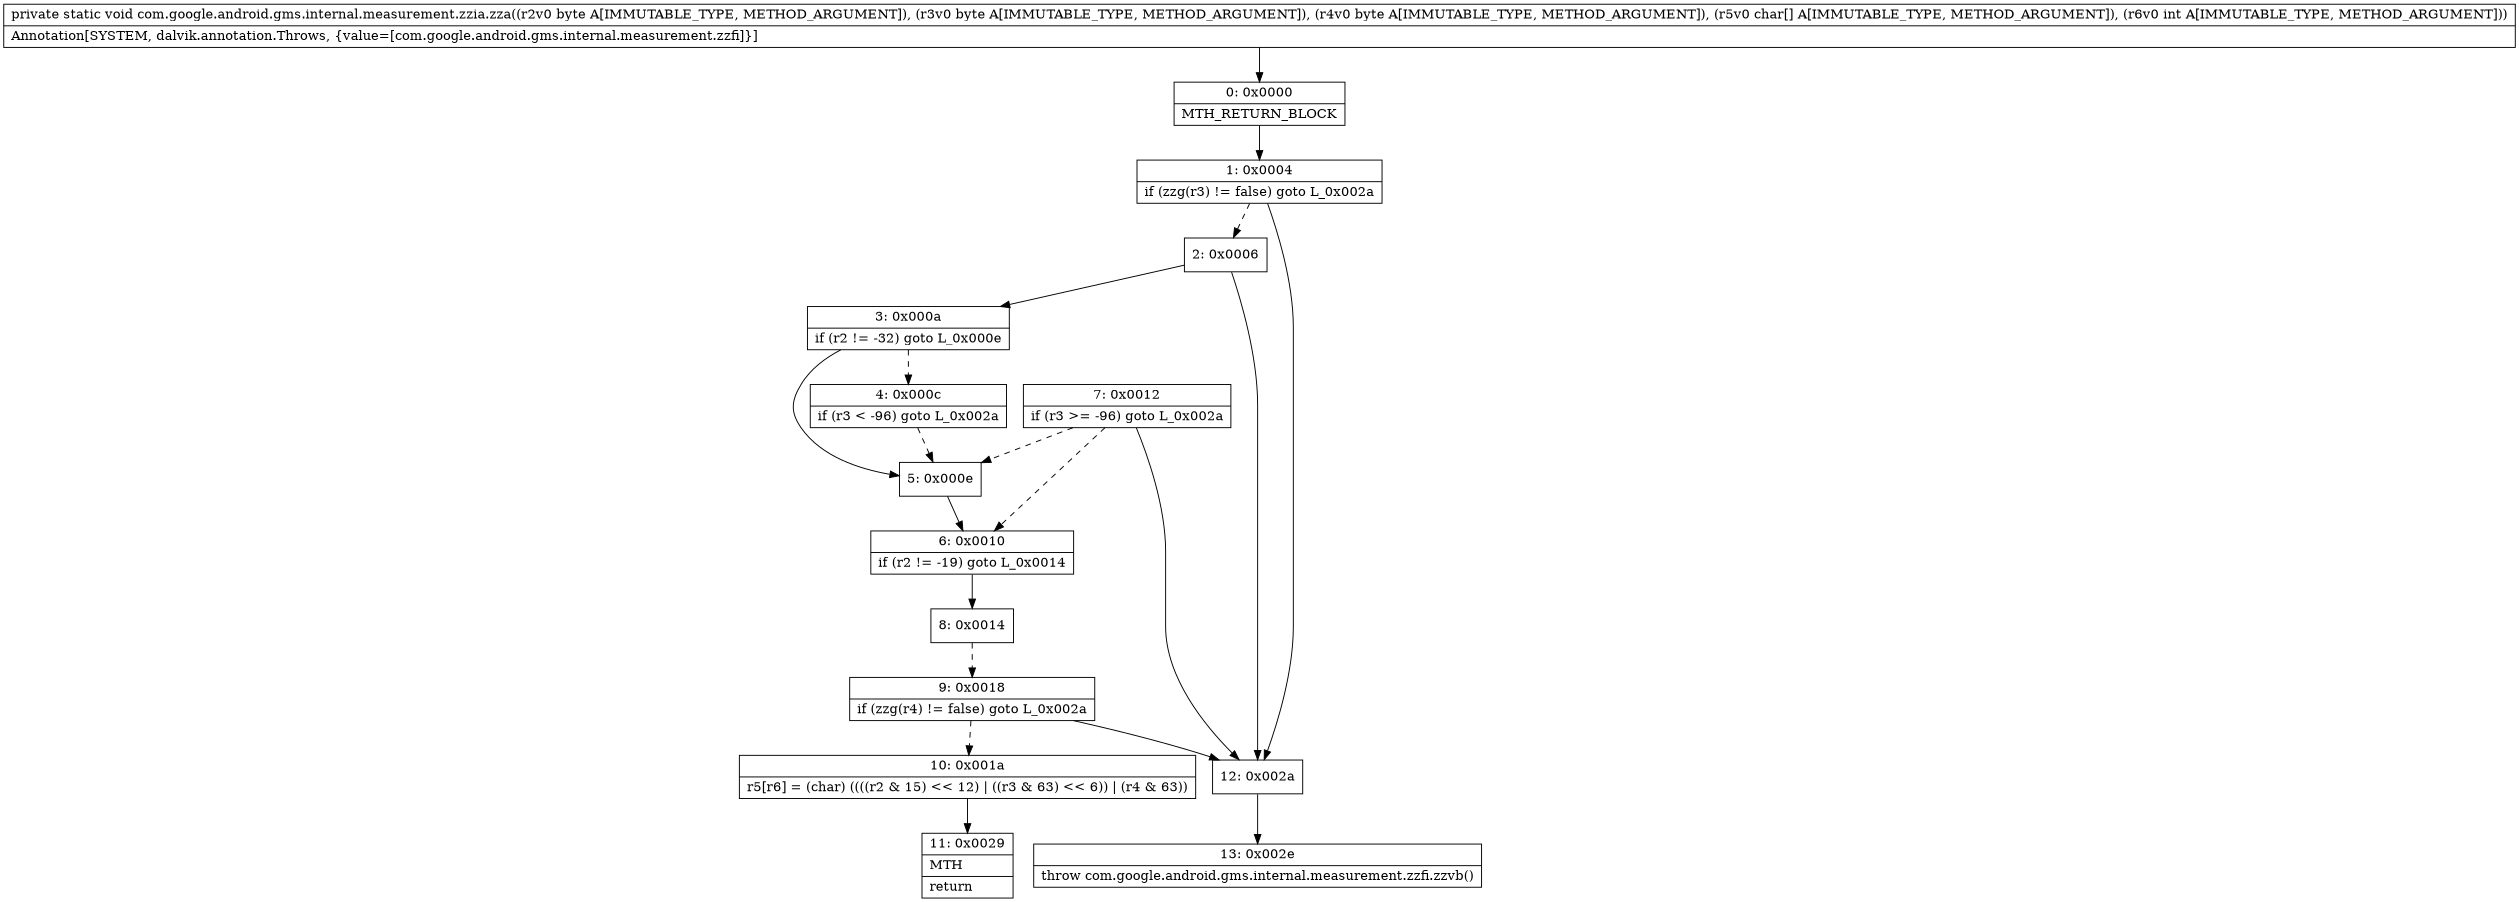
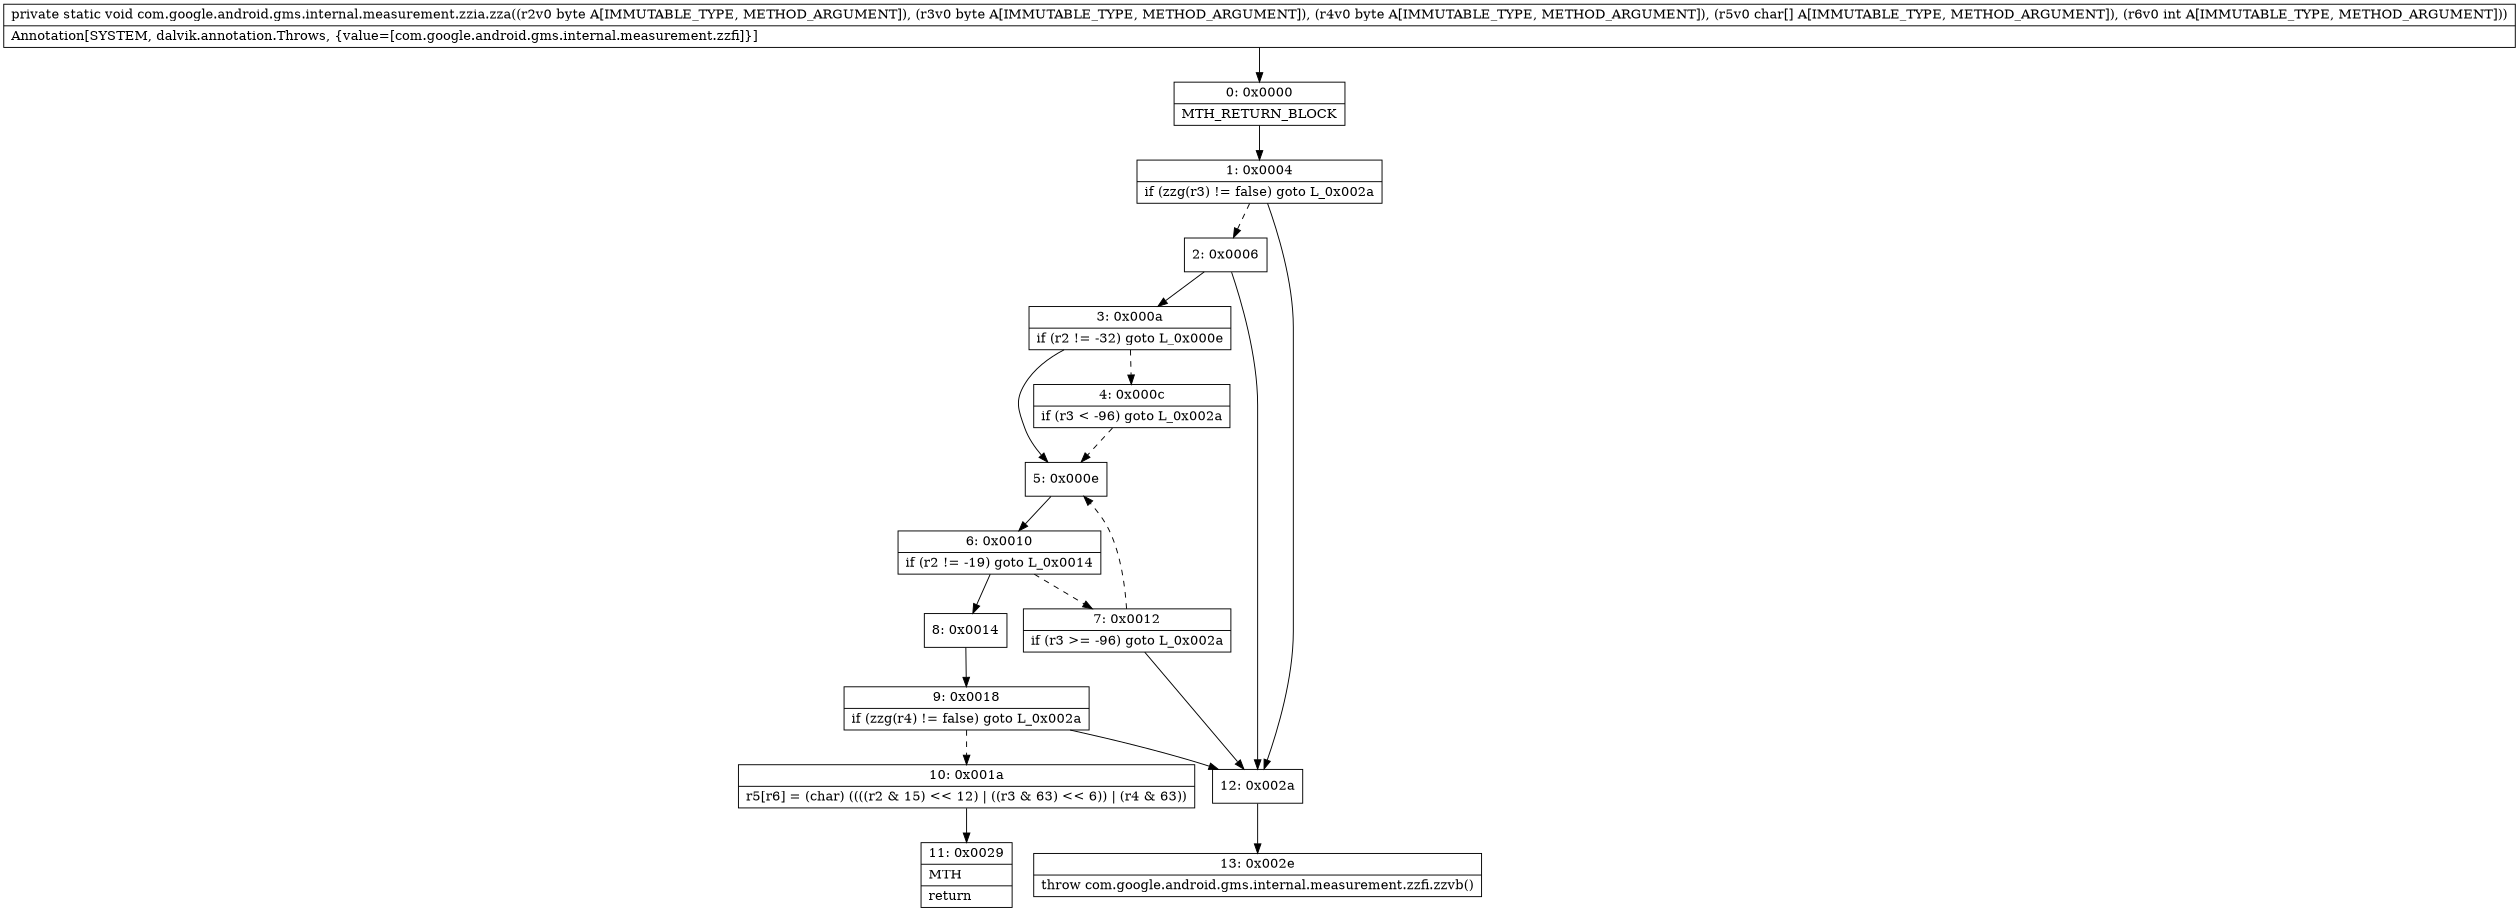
(1053, 476) -> (1059, 589)
(972, 655) -> (966, 662)
